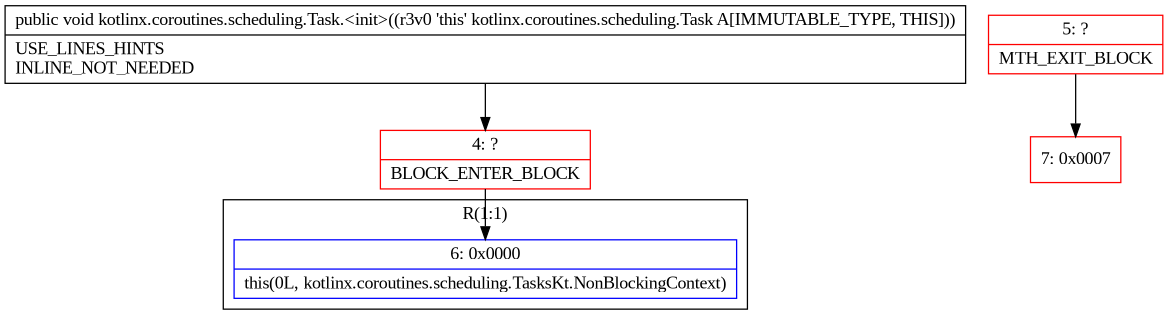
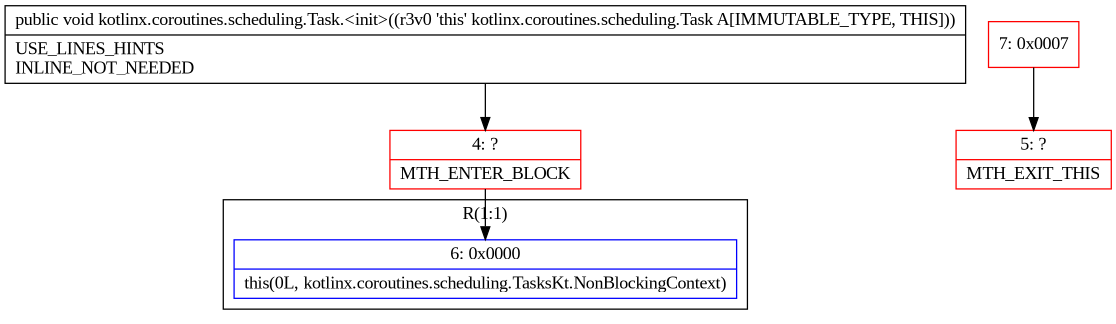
(1076, 59) -> (1034, 174)
(1076, 99) -> (1034, 92)
(485, 174) -> (485, 174)
